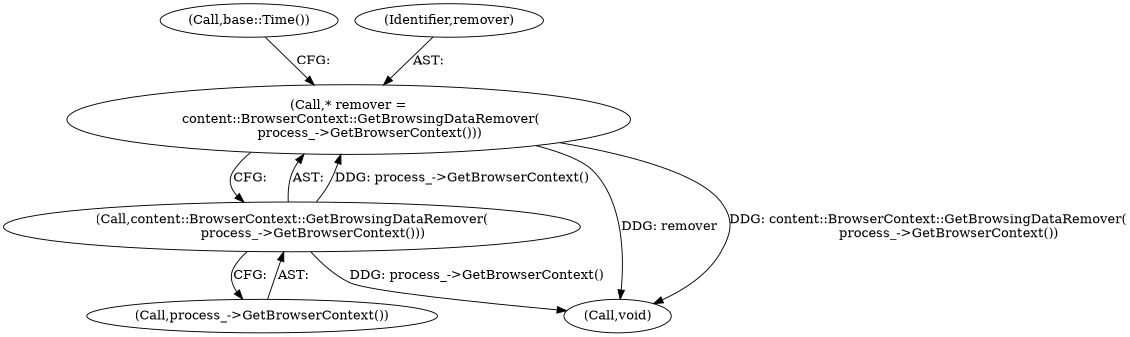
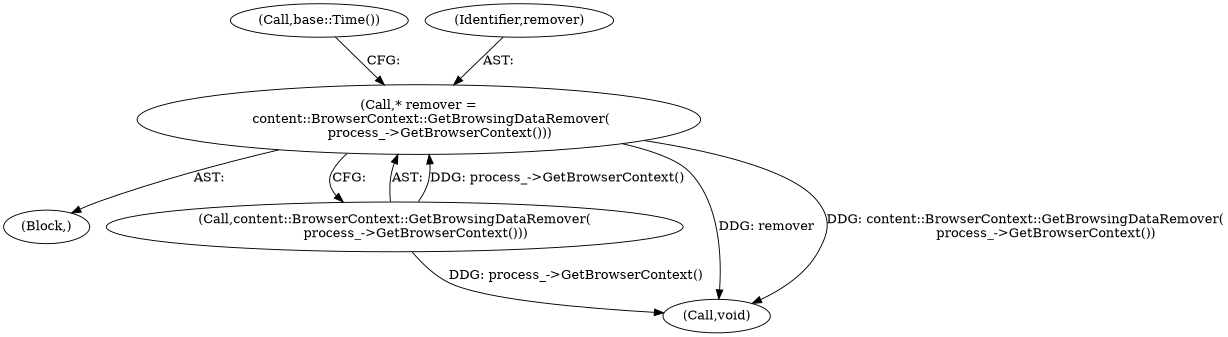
none -> (47, 227)
(262, 316) -> none
